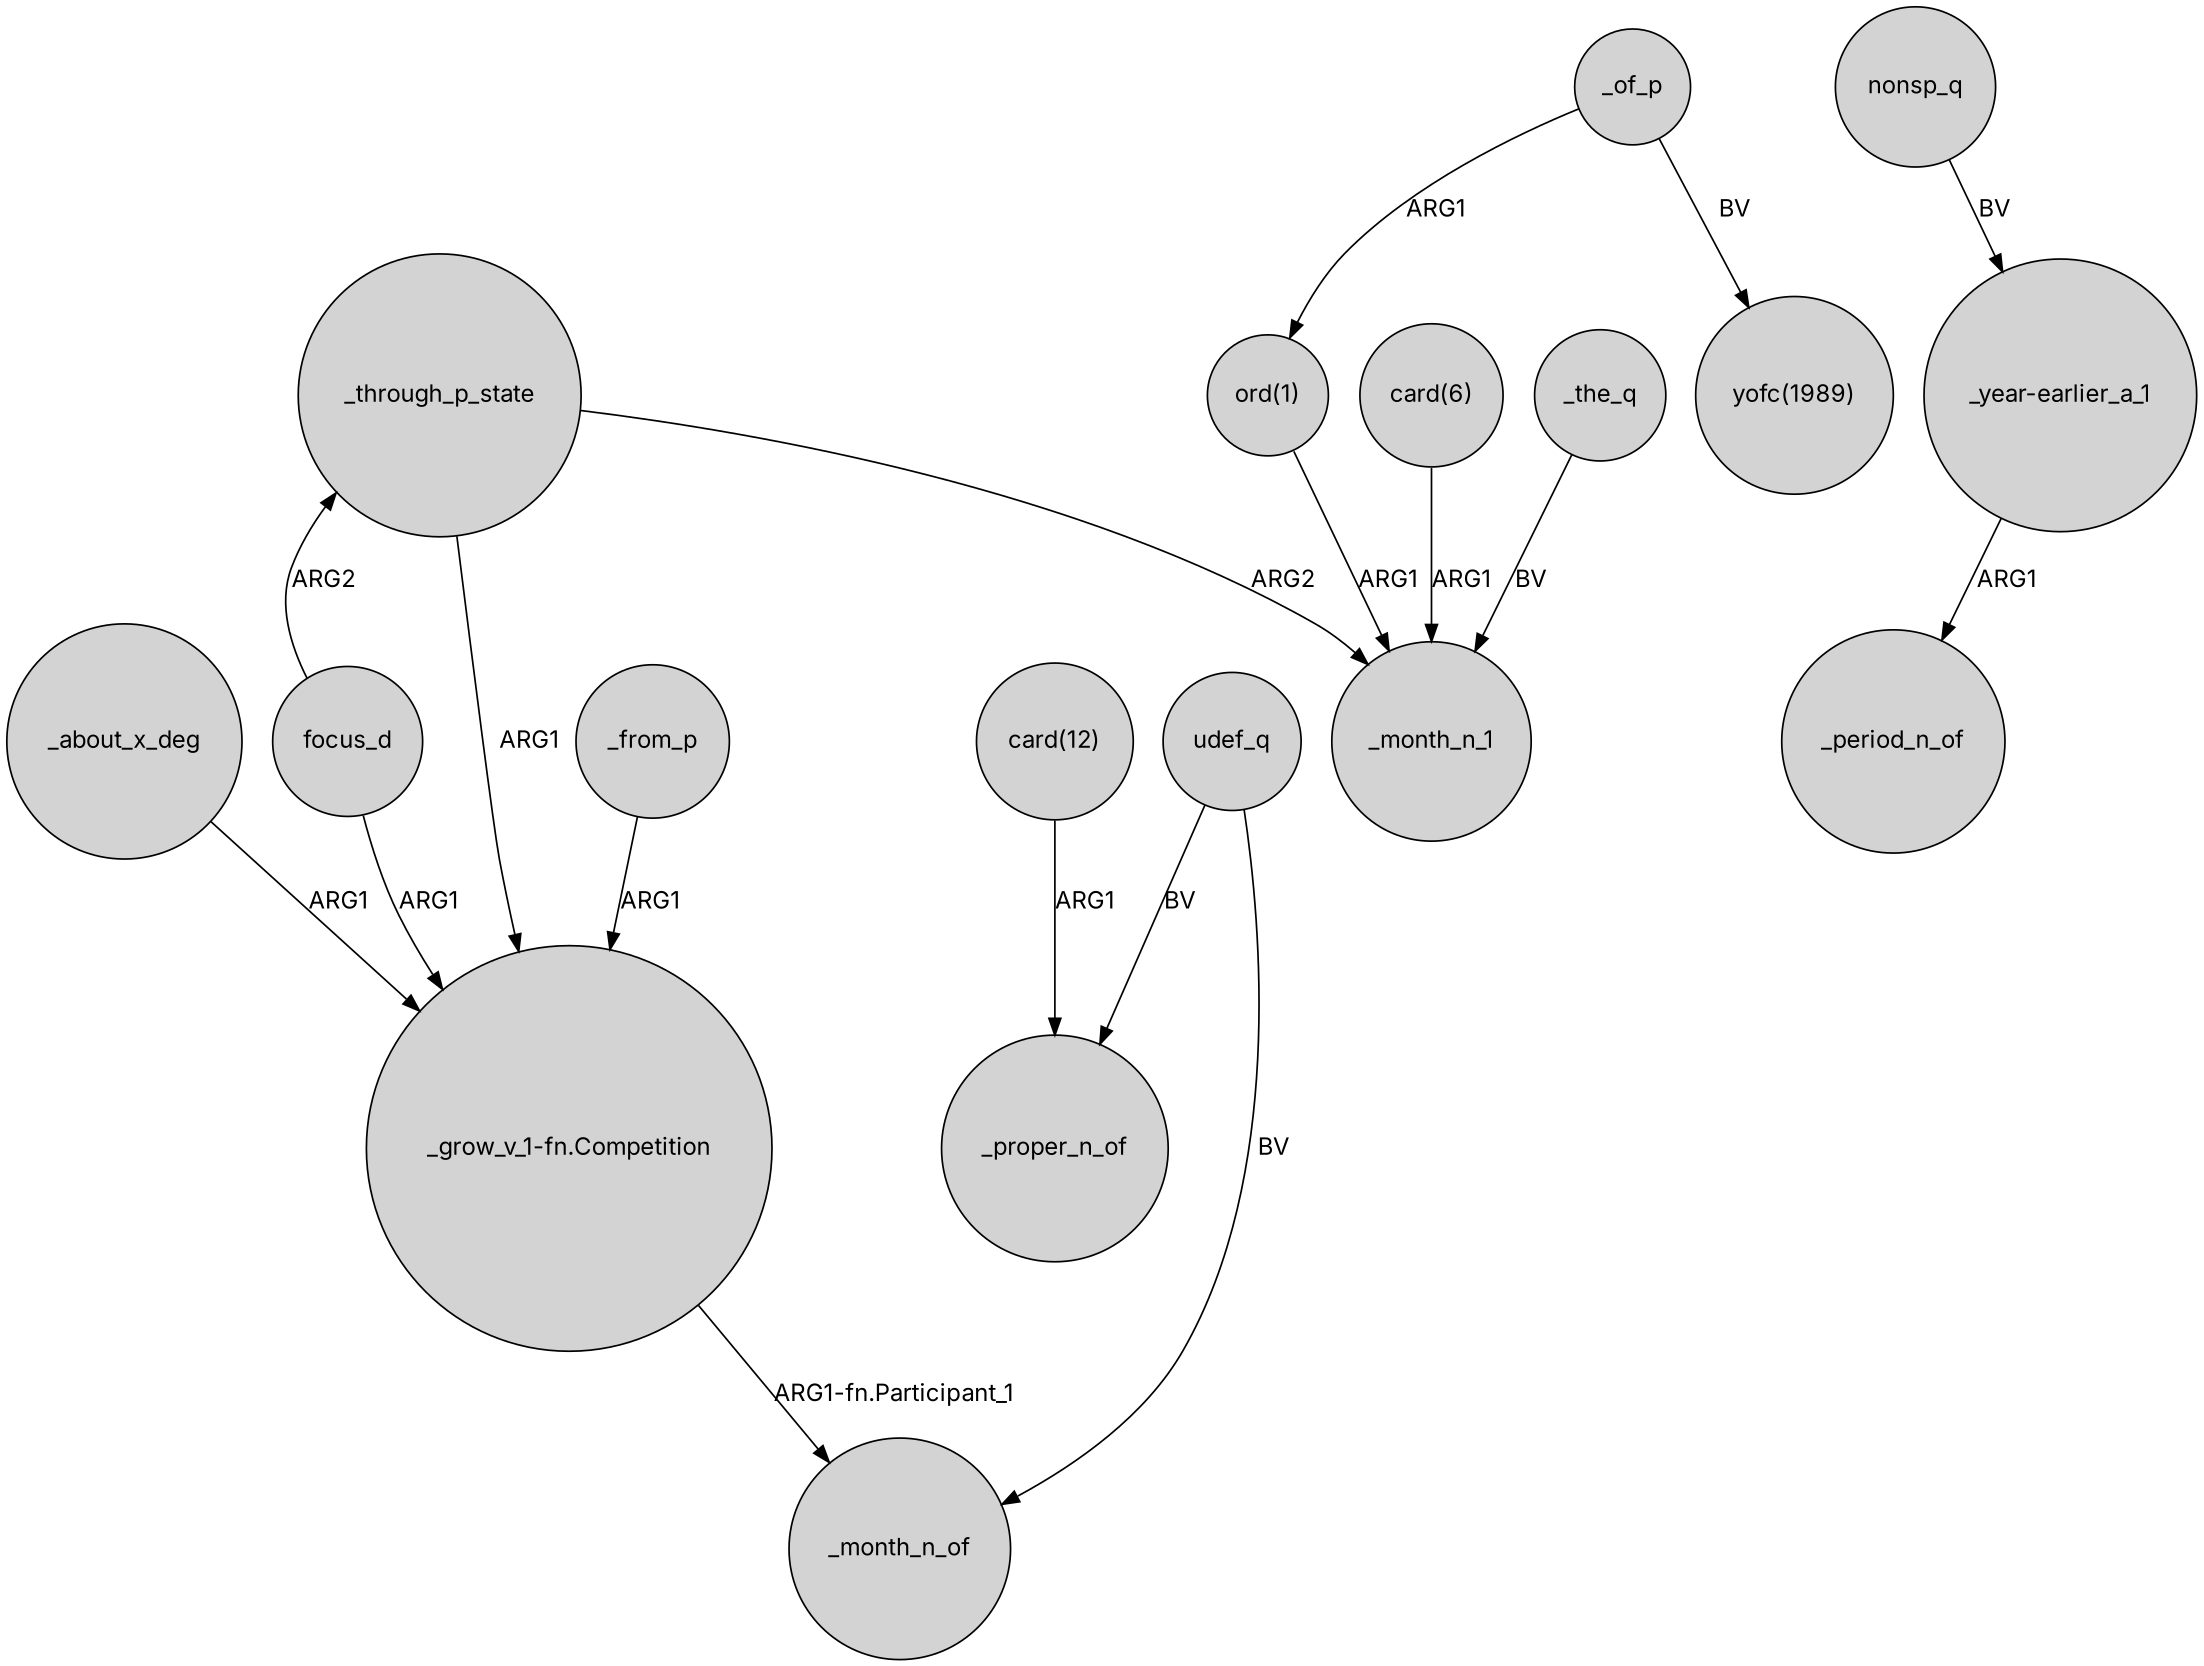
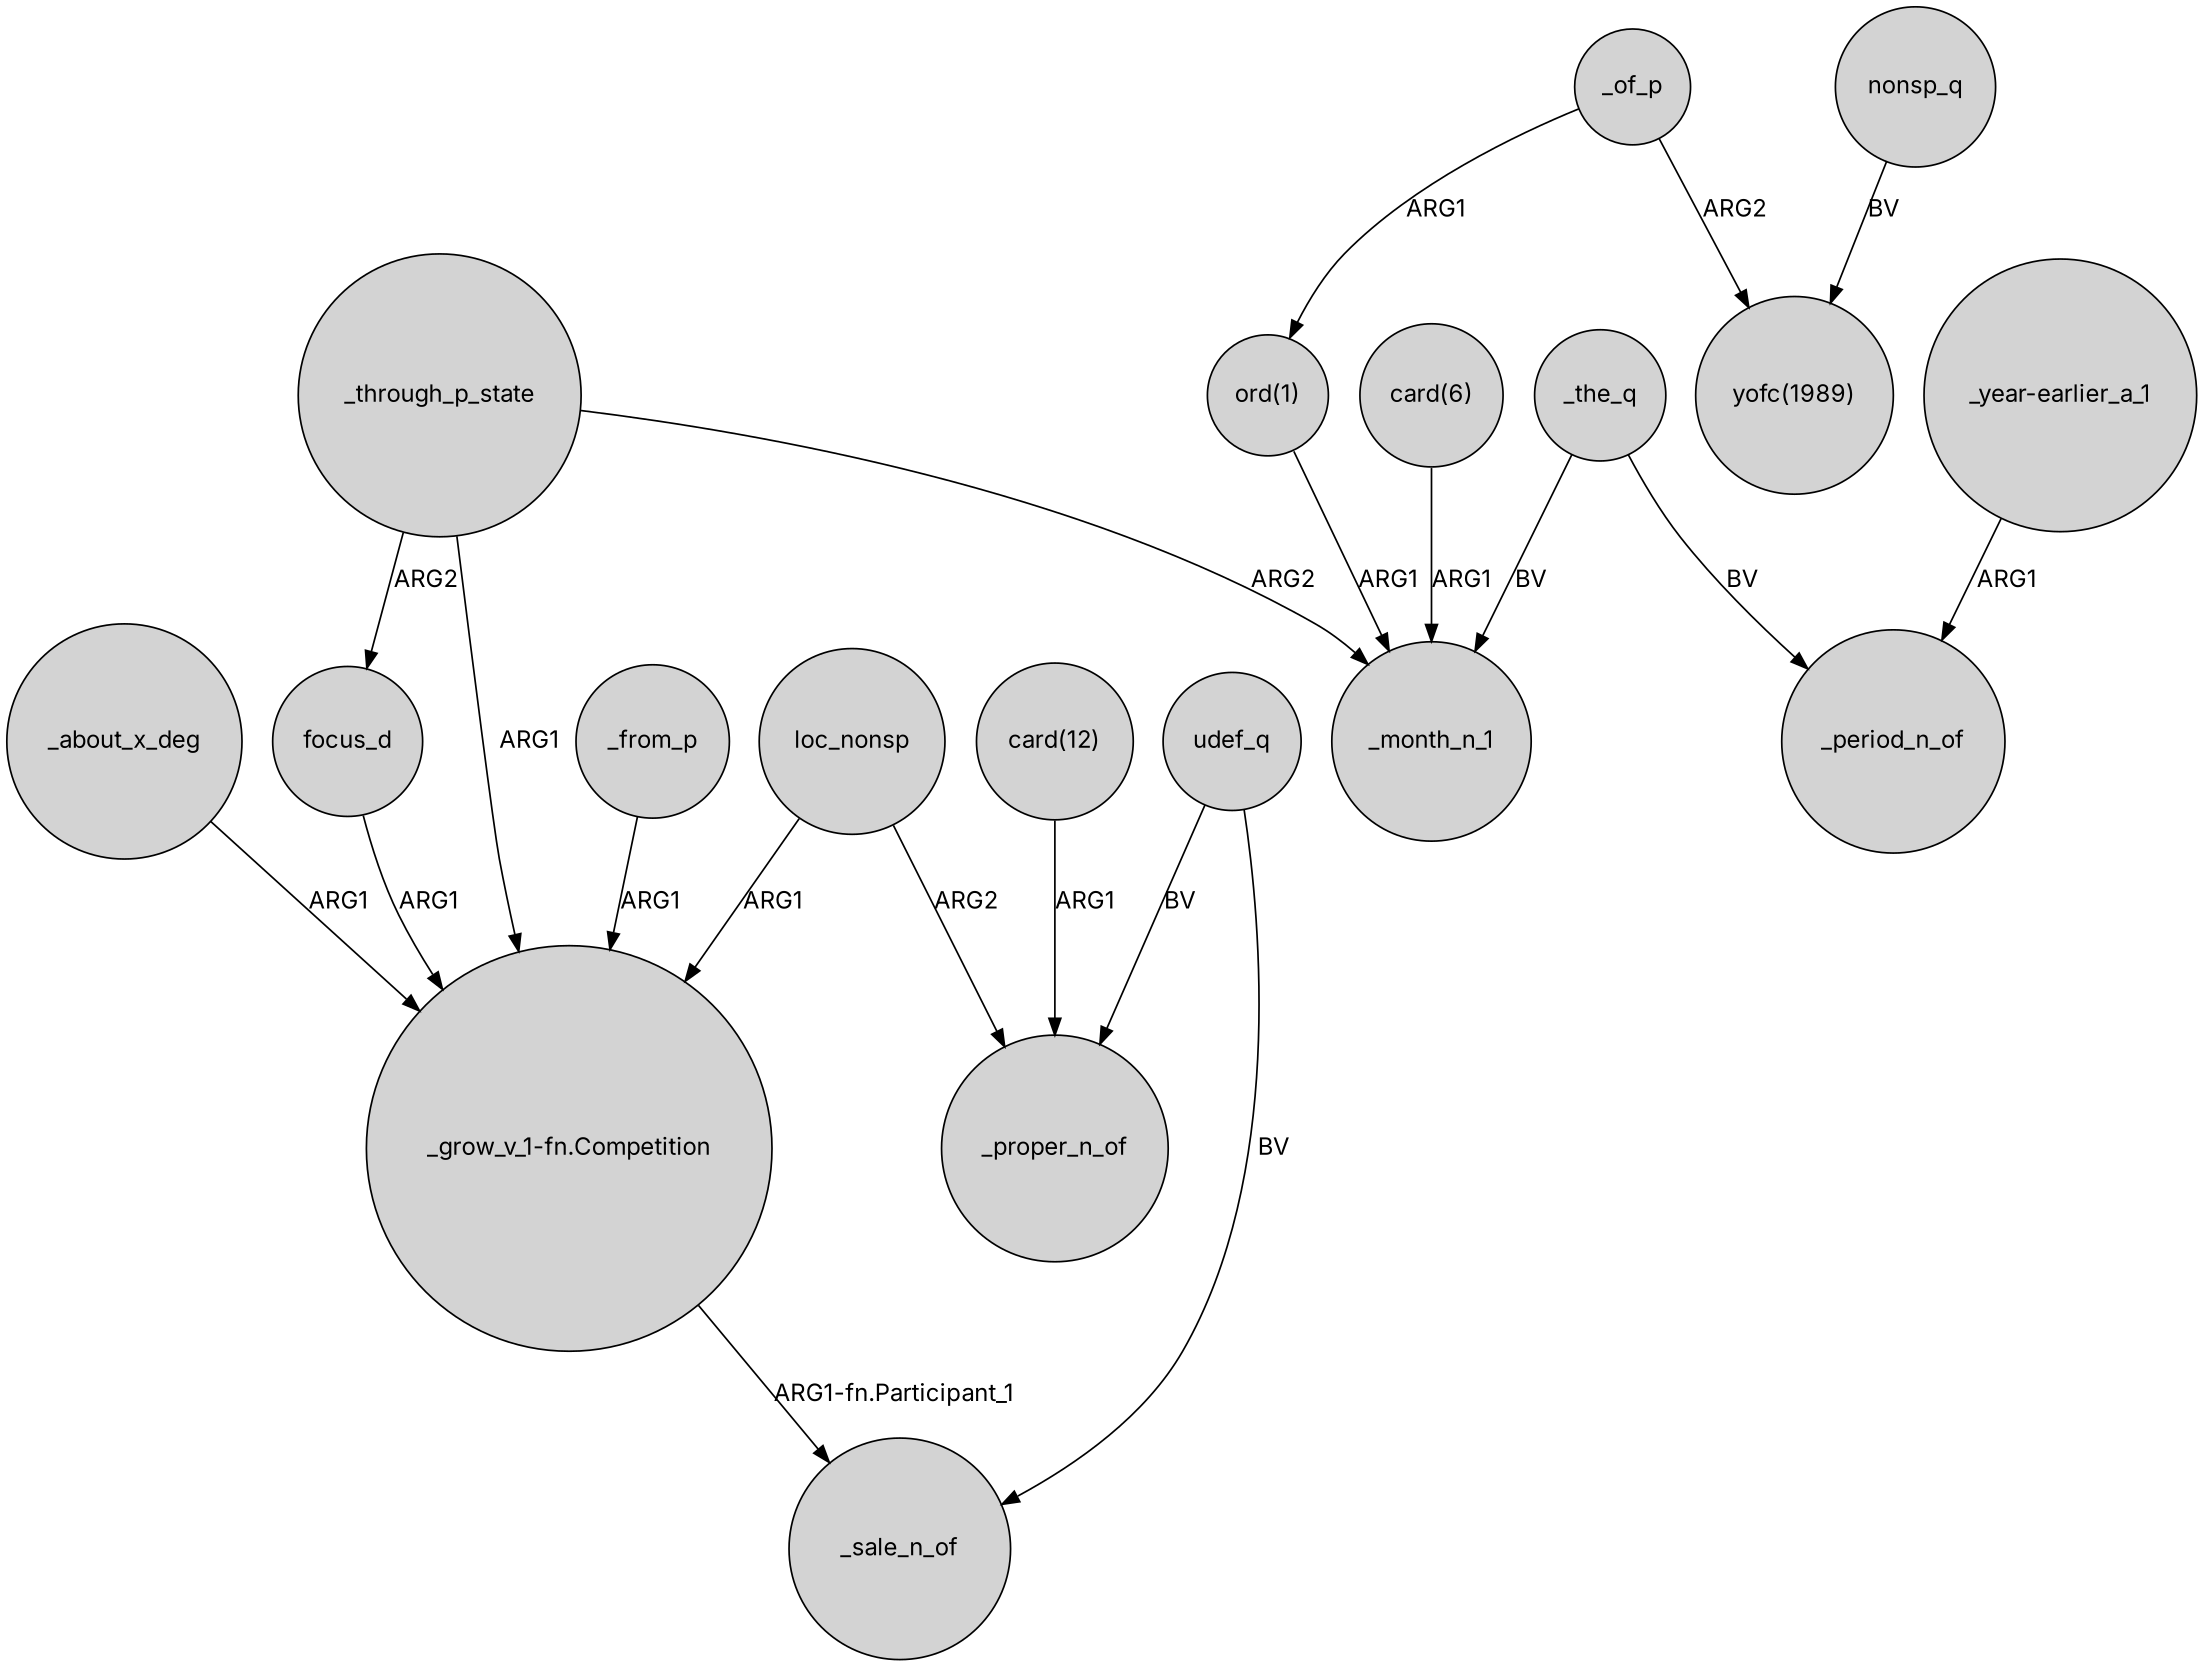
(1972, 208) -> (1862, 224)
(1735, 210) -> (1735, 210)
none -> (1702, 564)
(287, 589) -> (387, 592)
none -> (852, 741)
(900, 1549) -> (900, 1549)
